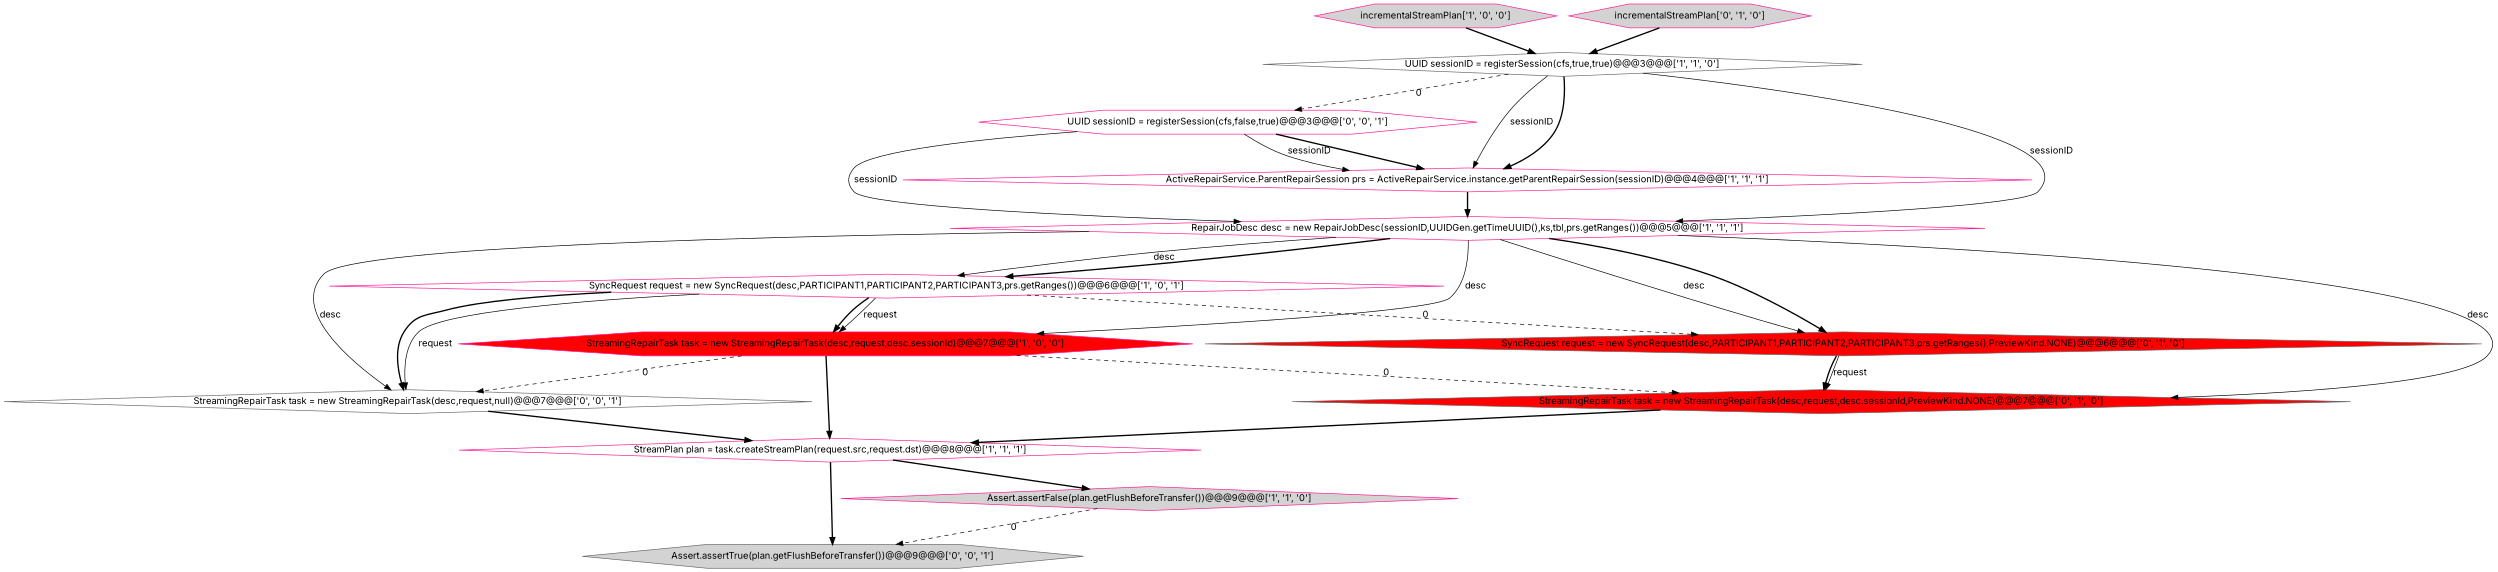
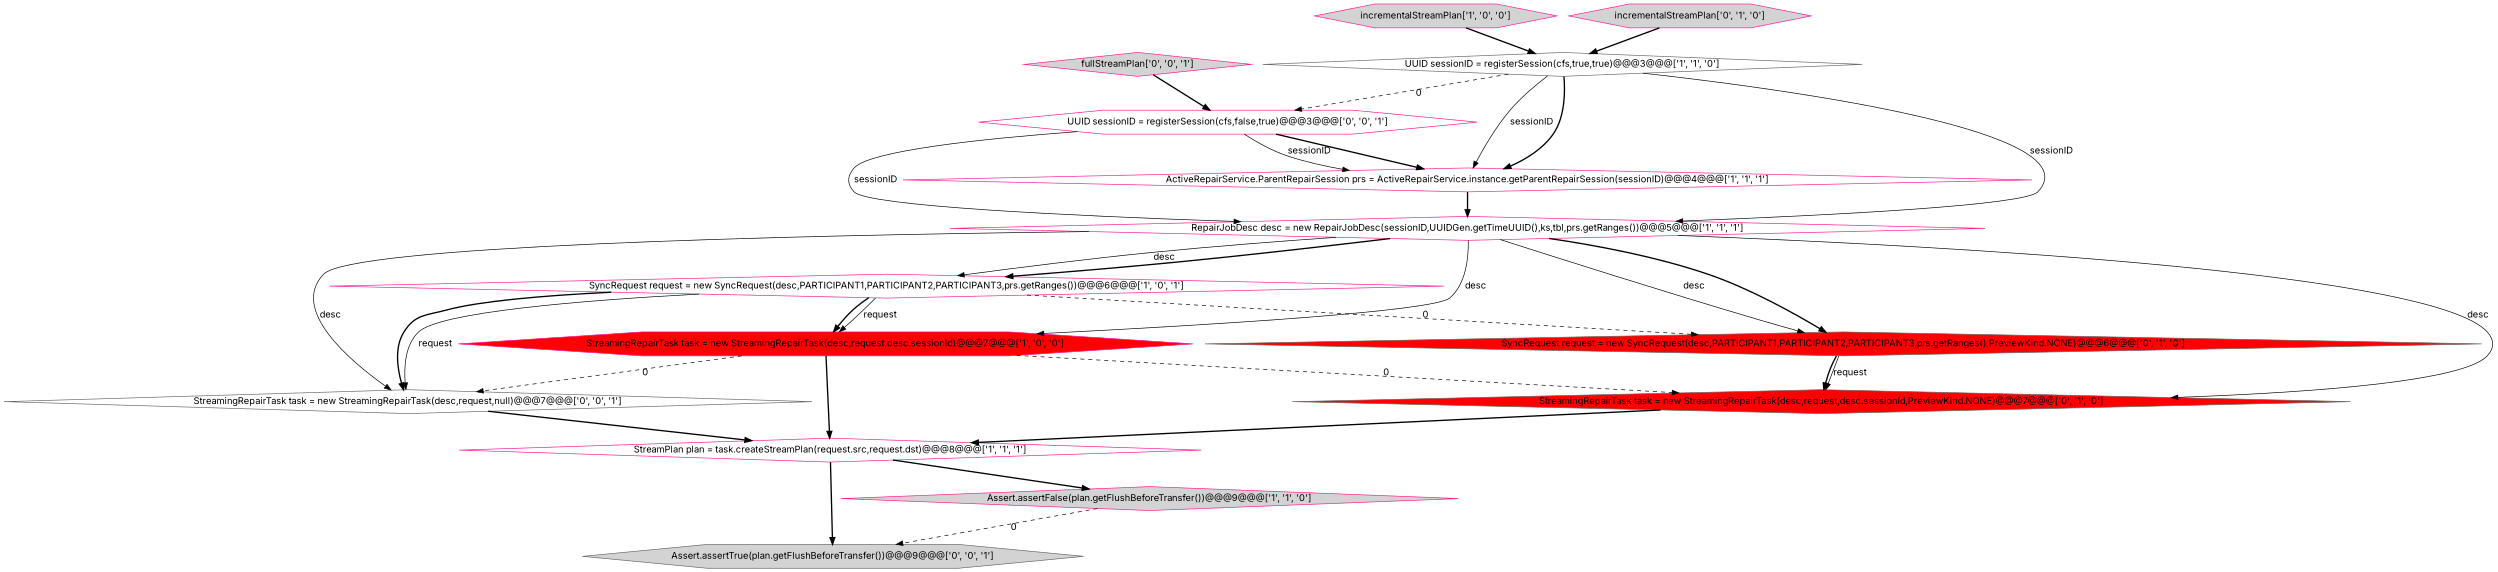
none -> (1138, 64)
